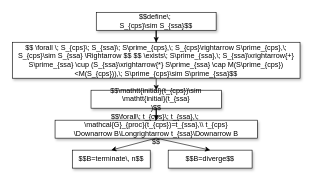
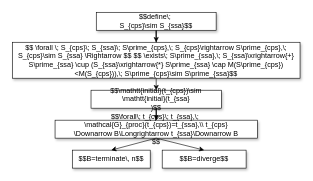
(210, 159) -> (204, 159)
